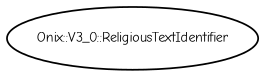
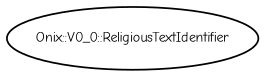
(133, 38) -> (133, 38)
